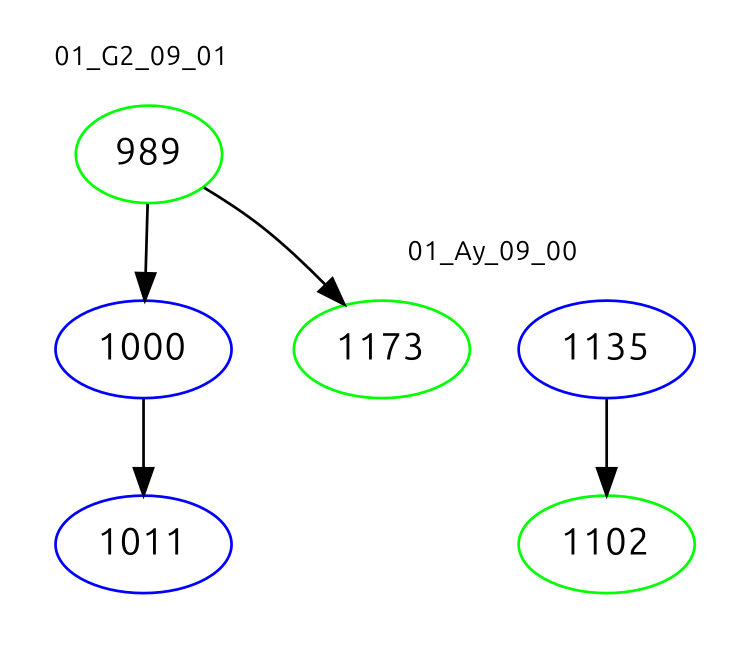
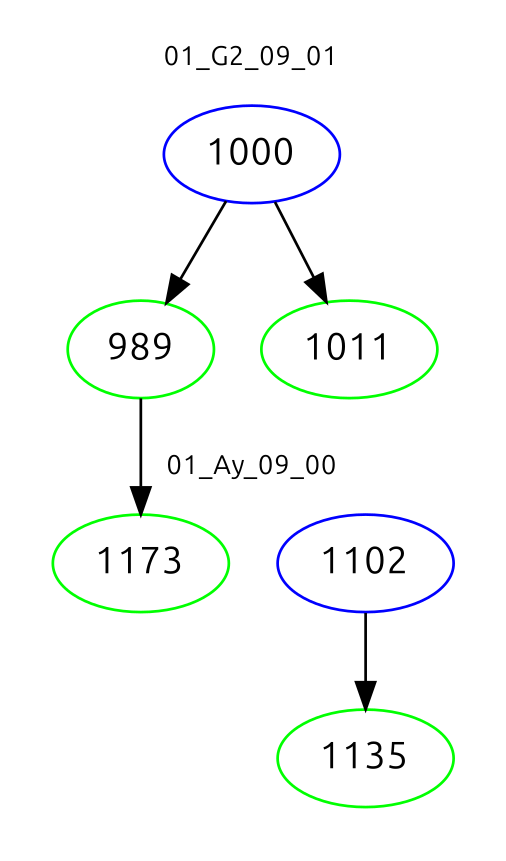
(147, 239) -> (203, 240)
(607, 349) -> (366, 758)
(607, 434) -> (366, 648)
(144, 544) -> (349, 349)
(607, 544) -> (366, 563)
